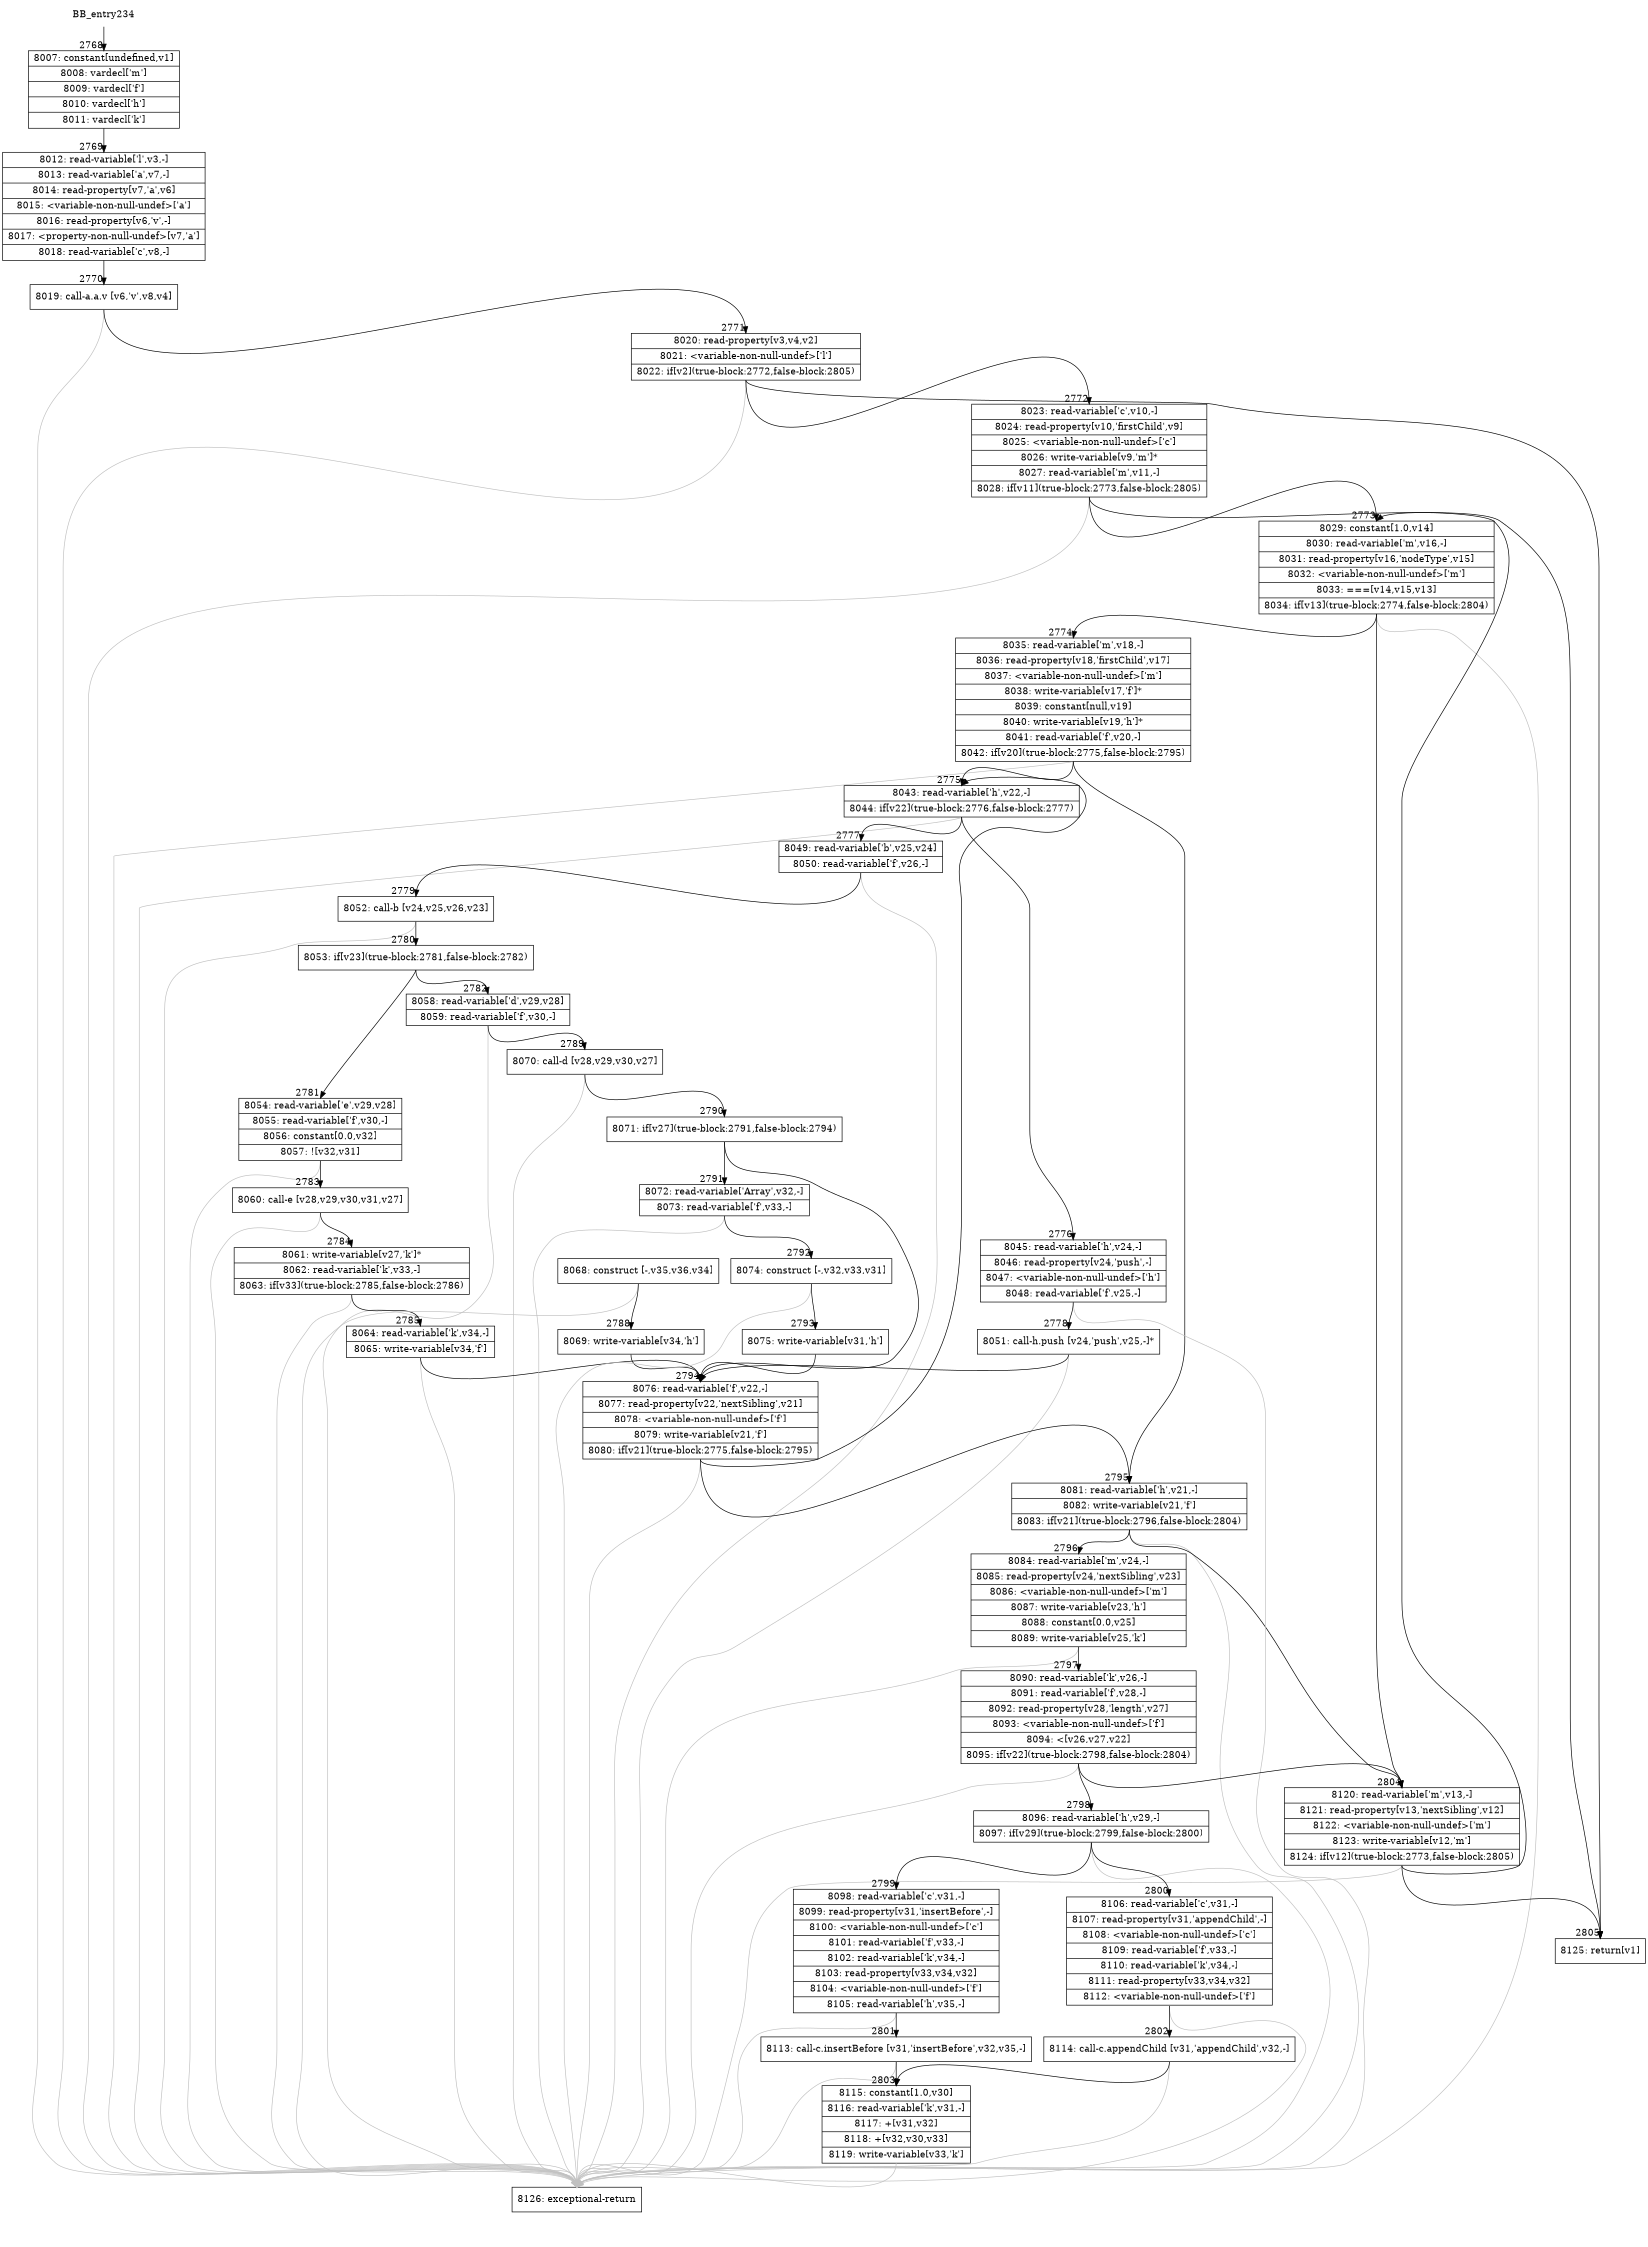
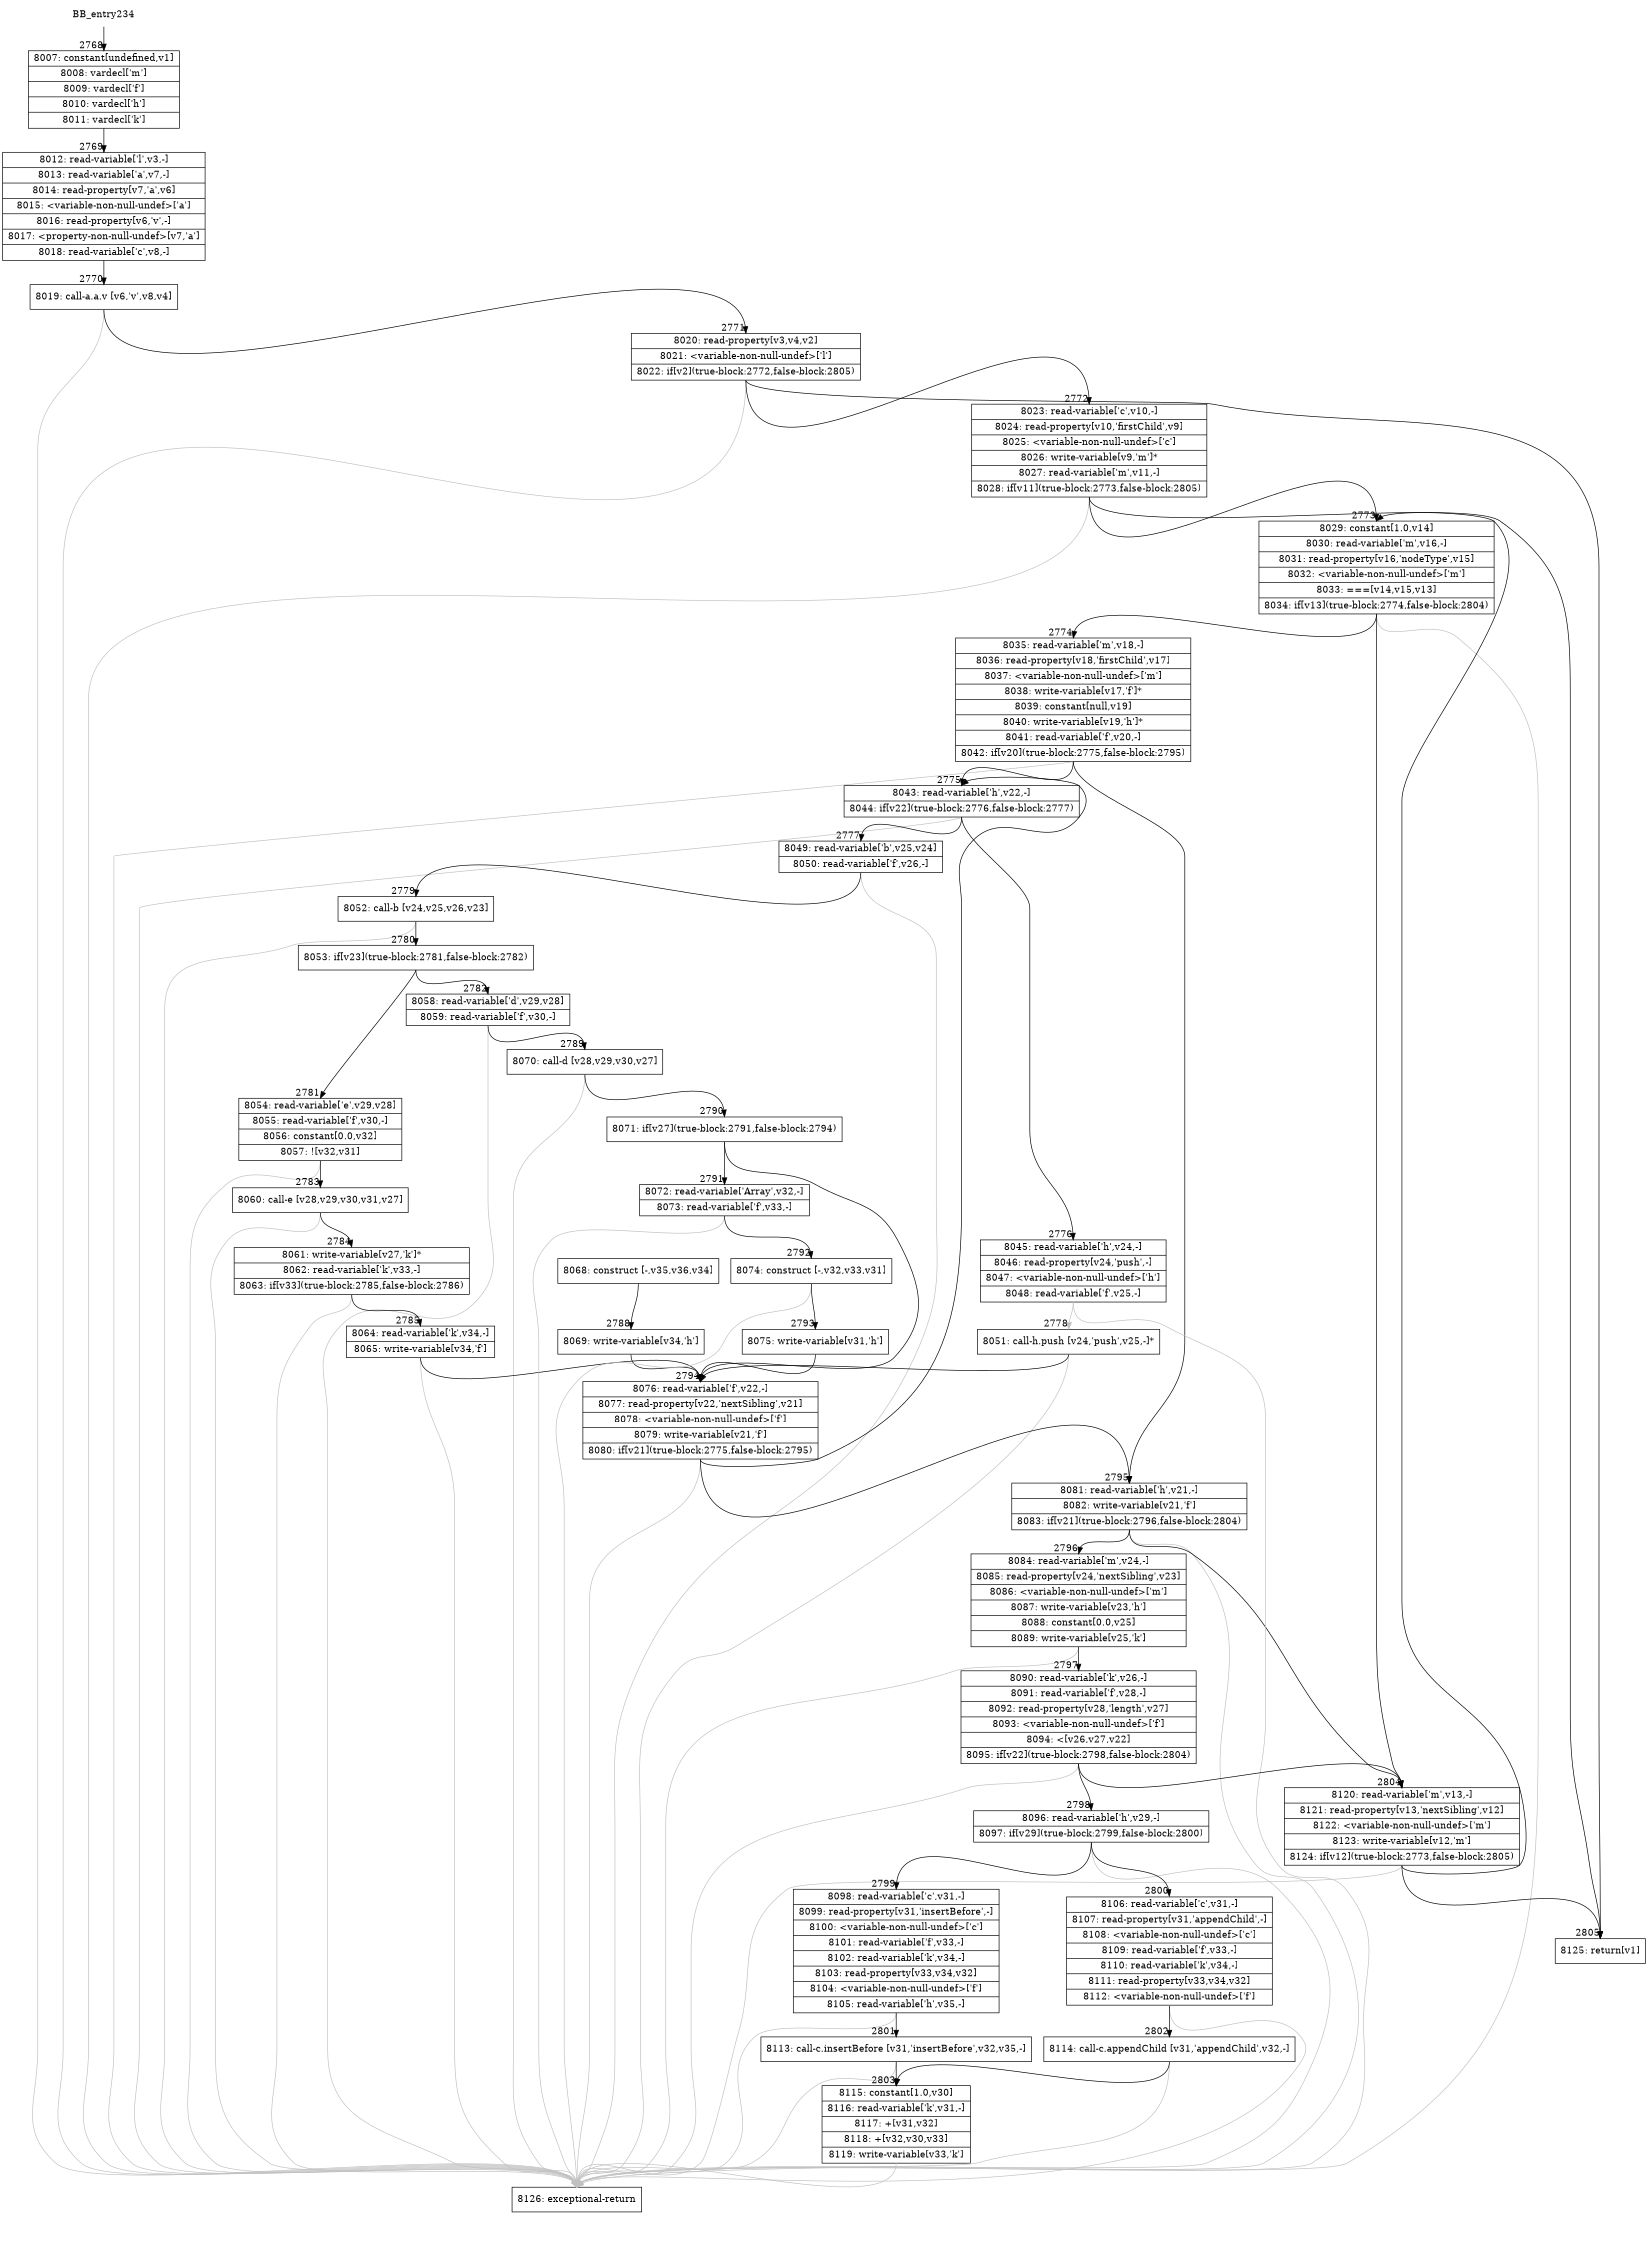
(1071, 1314) -> (1071, 1314)
(302, 1717) -> none
